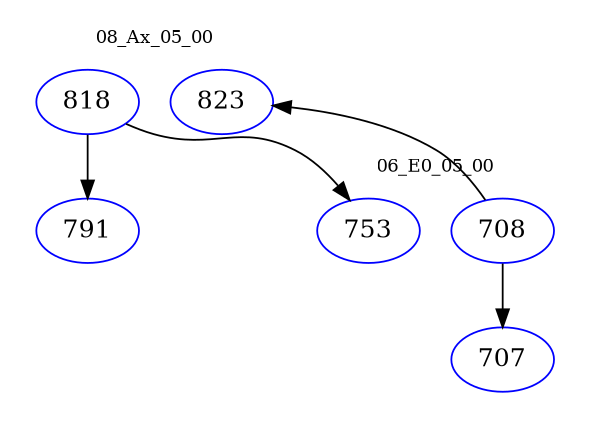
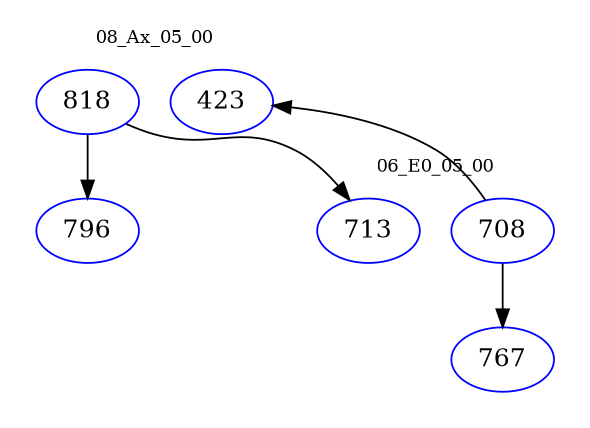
(222, 102) -> (222, 102)
(88, 231) -> (88, 231)
(369, 231) -> (369, 231)
(503, 360) -> (503, 360)
